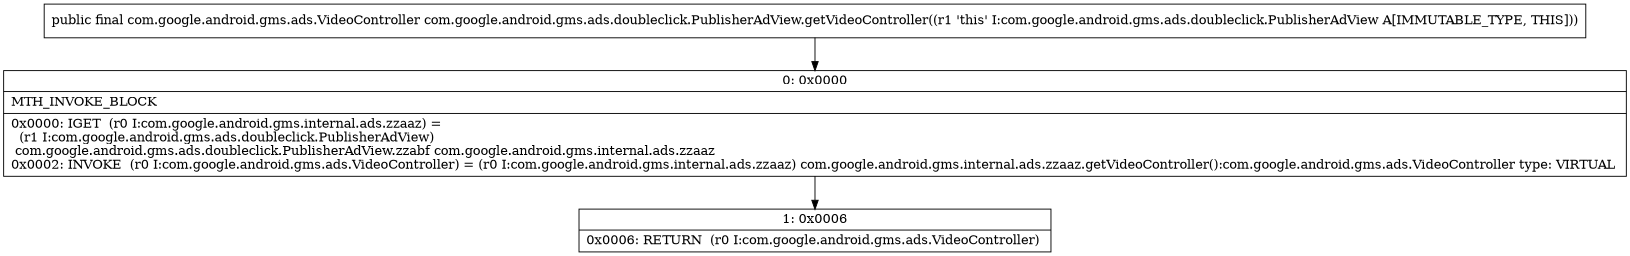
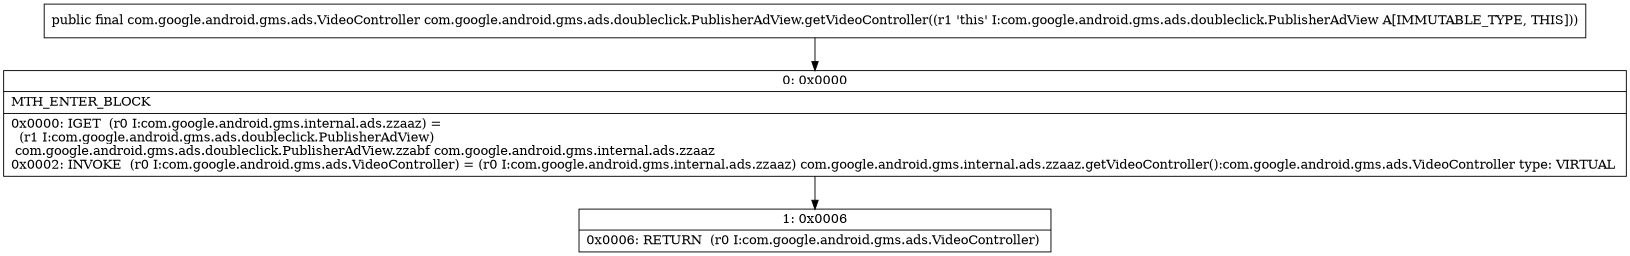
(84, 102) -> (81, 102)
